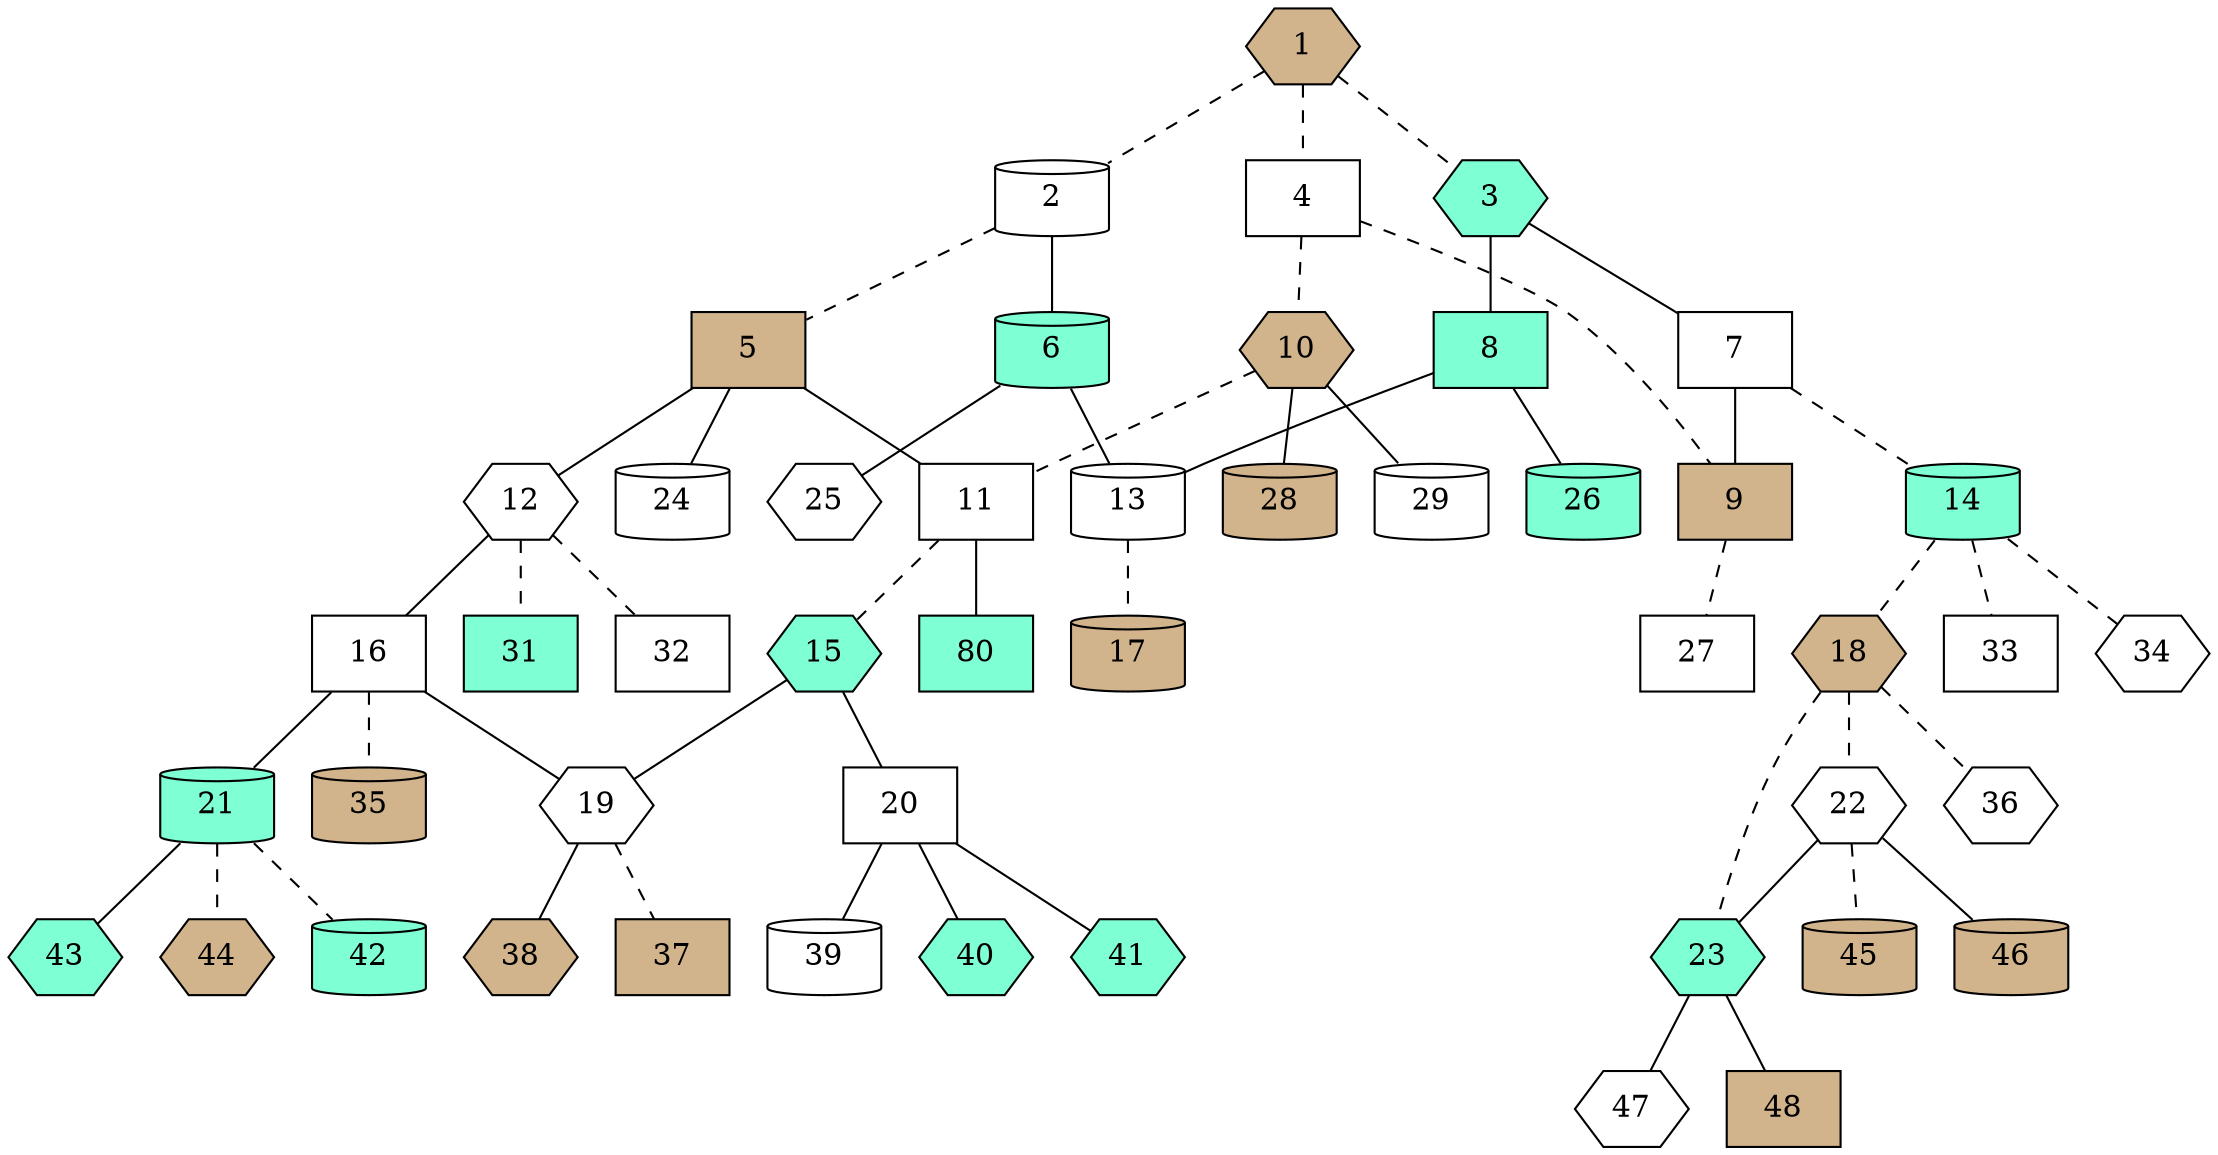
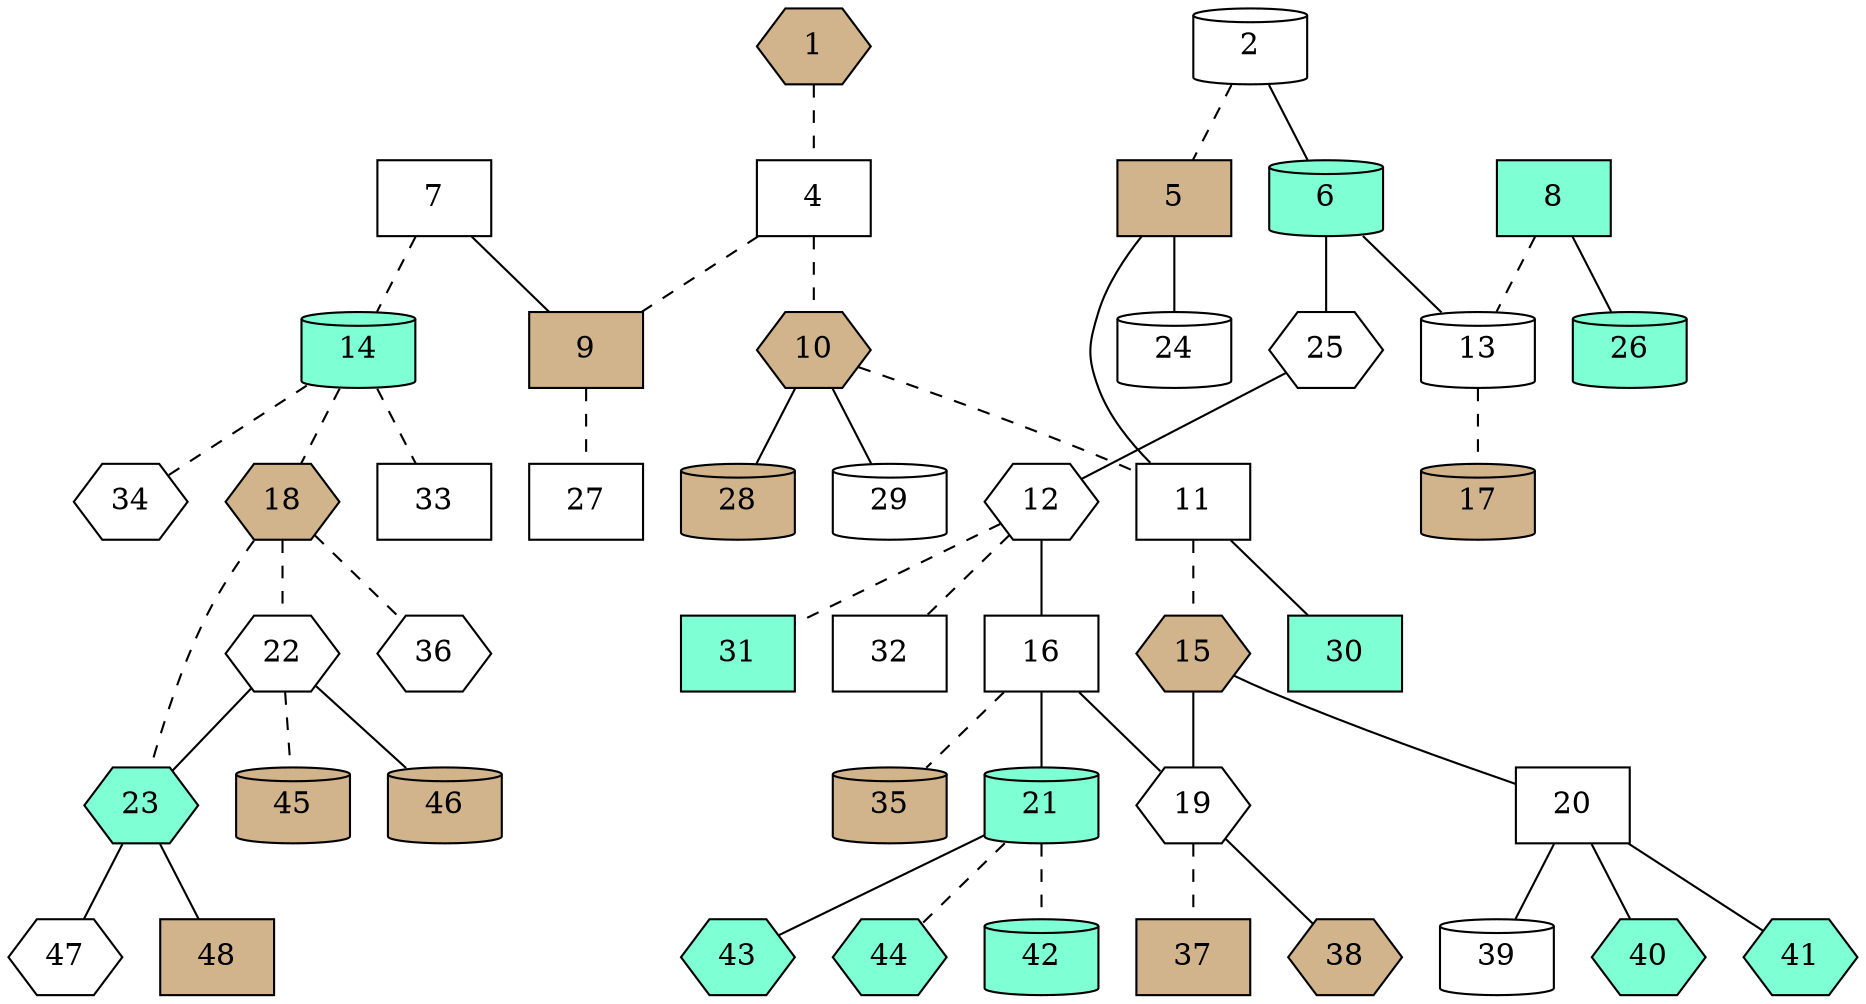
(1186, 117) -> none
(1491, 198) -> none
(1309, 421) -> (1516, 274)
(625, 432) -> (1184, 426)
(824, 654) -> (1193, 654)
(976, 654) -> (1345, 654)
(217, 957) -> (890, 957)
